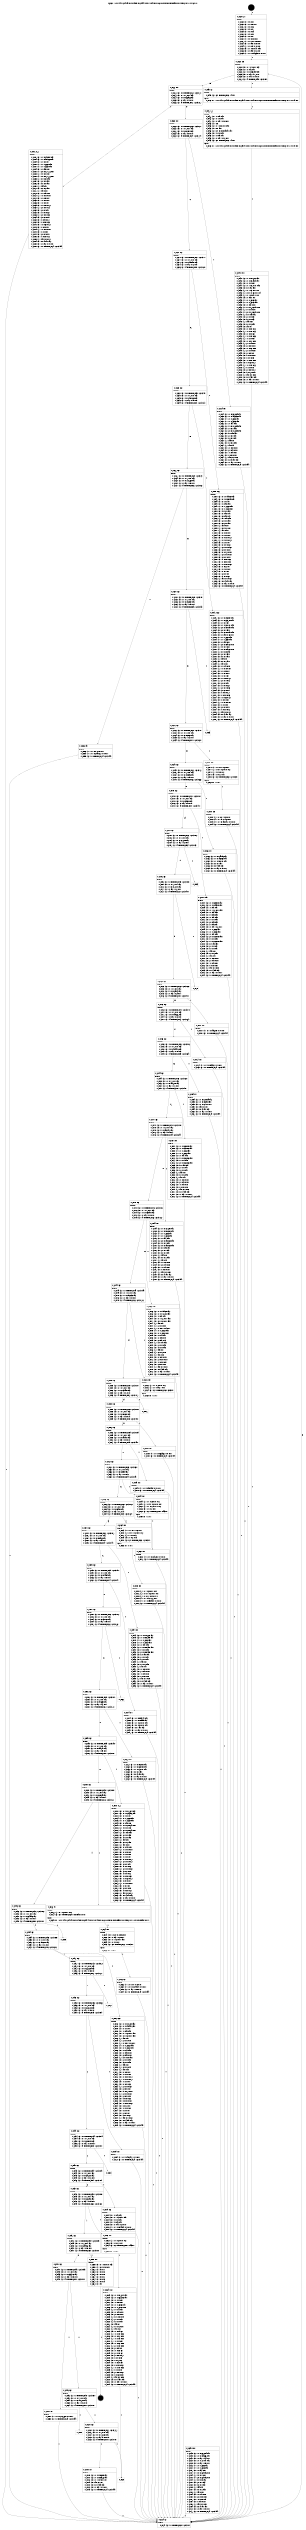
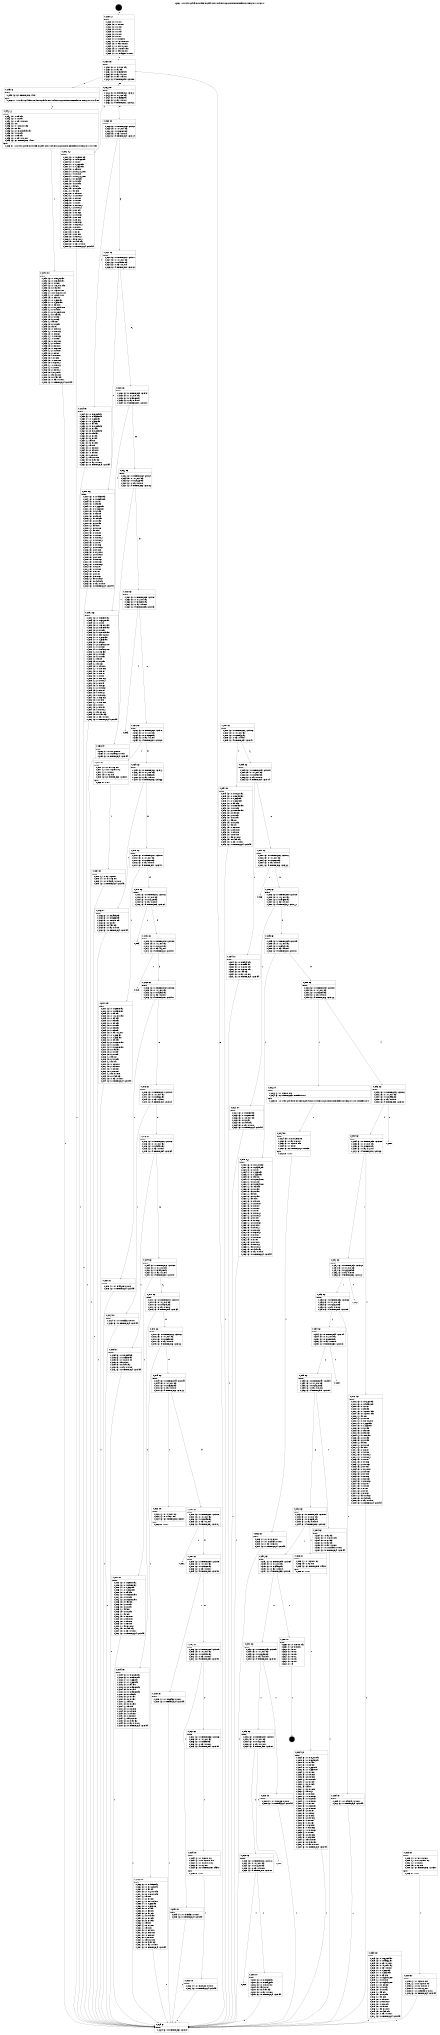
(117, 1507) -> none
(121, 2432) -> (310, 1987)
